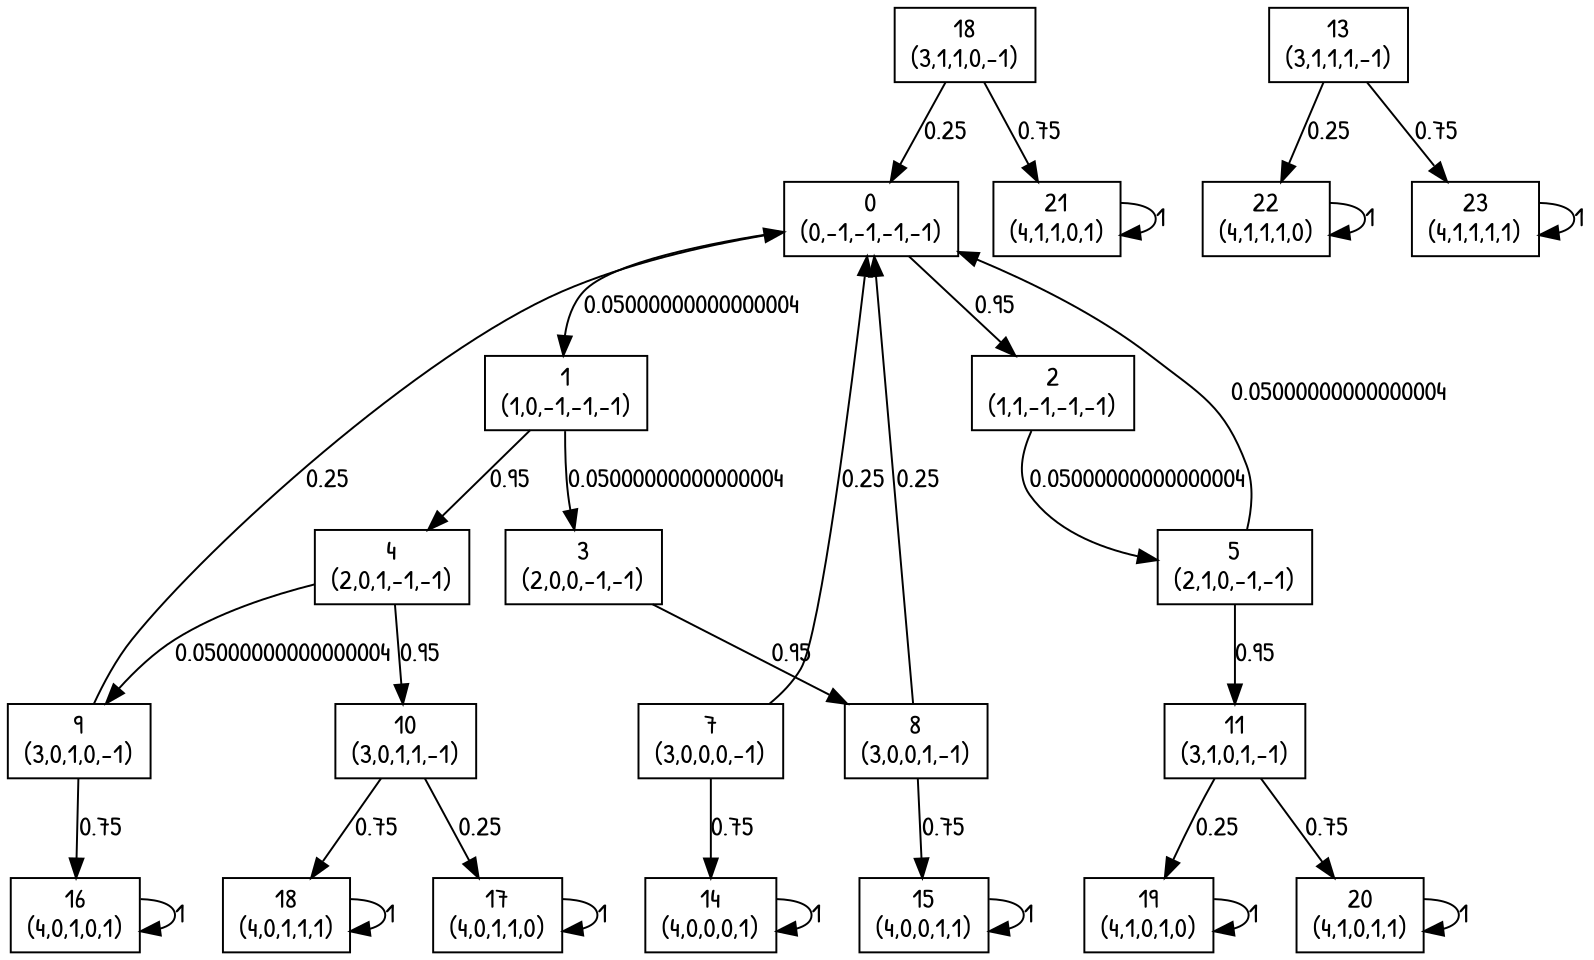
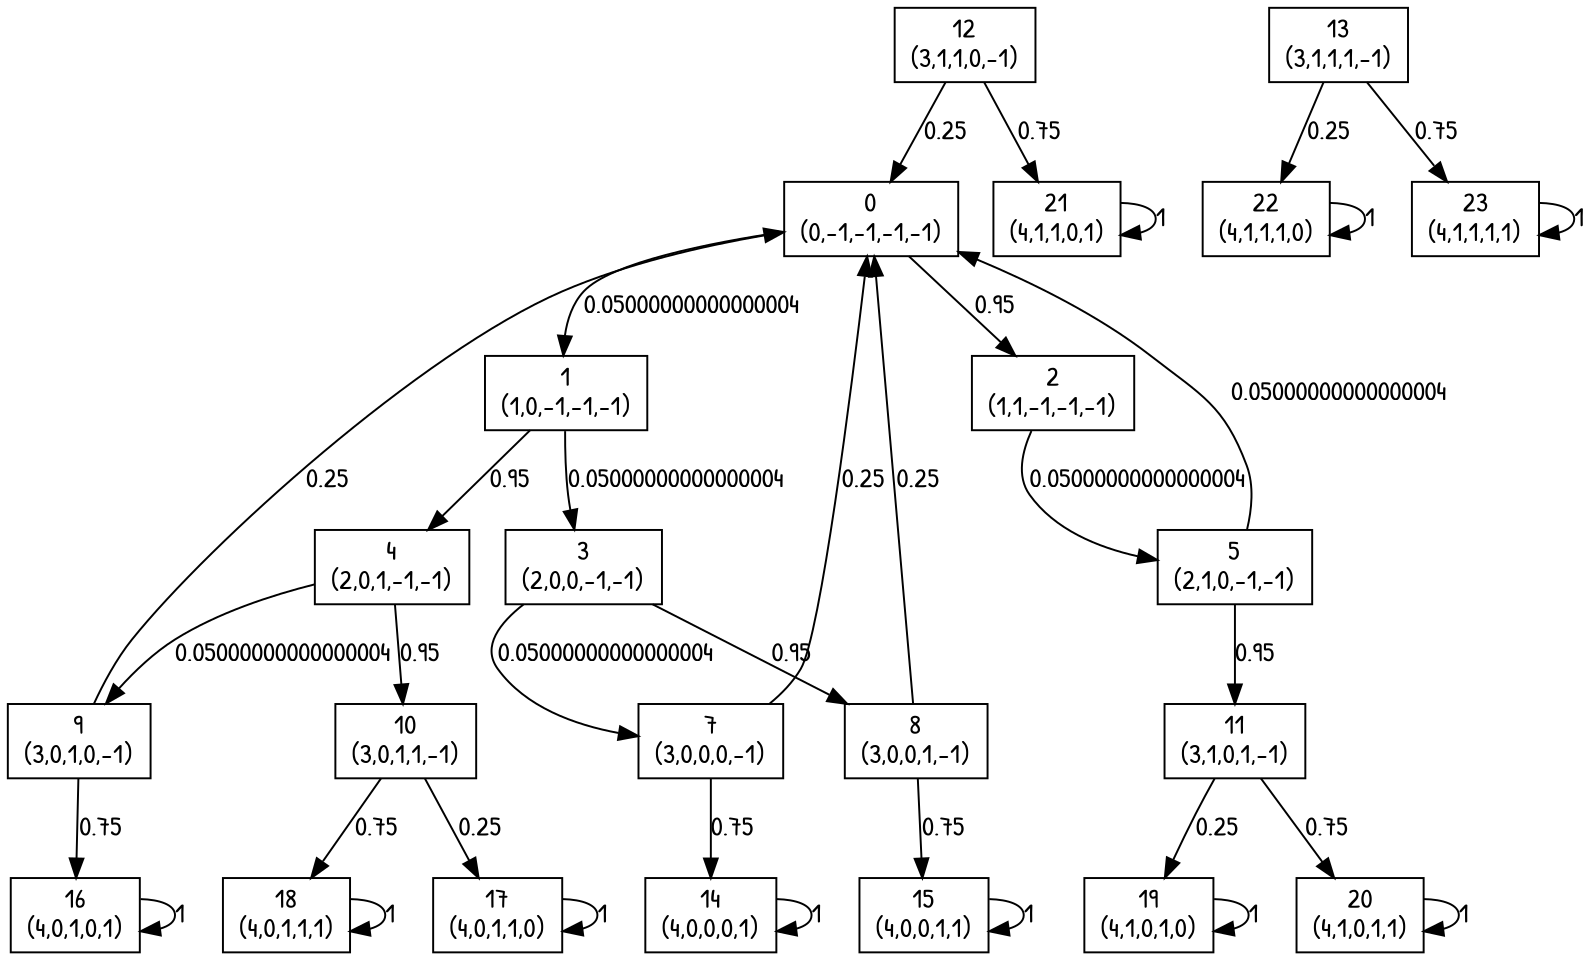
(965, 45) -> (965, 45)
none -> (519, 691)
